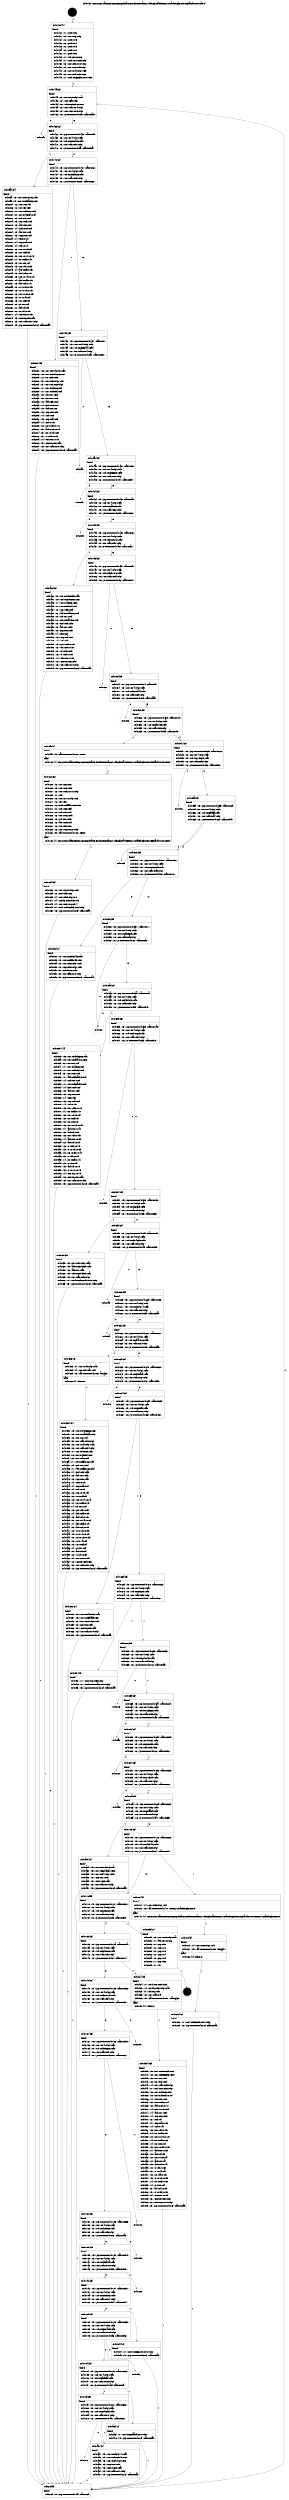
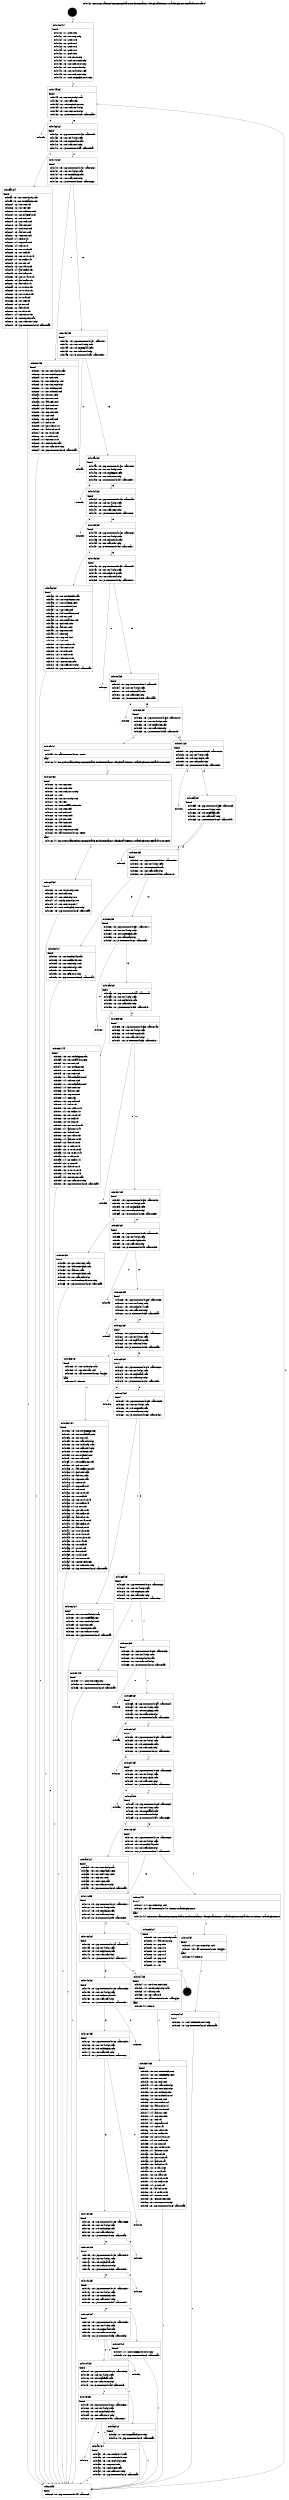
(99, 1018) -> (130, 1013)
